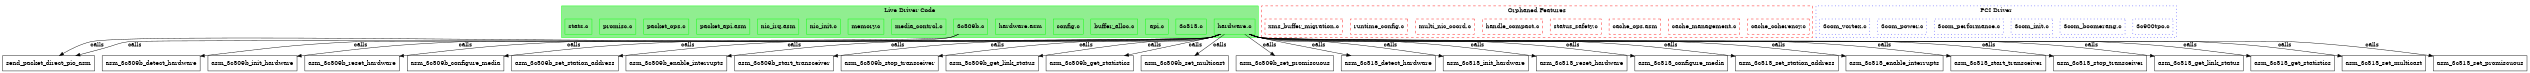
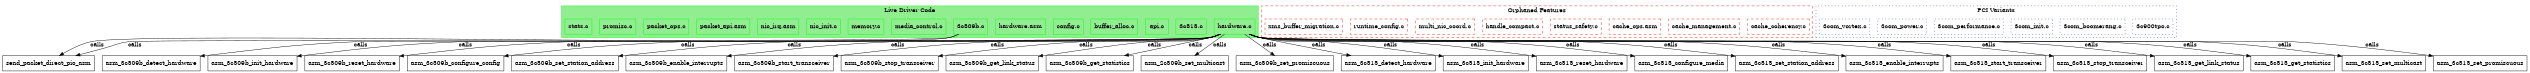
(1996, 11) -> (1996, 11)
(456, 63) -> (456, 63)
(1185, 63) -> (1185, 63)
